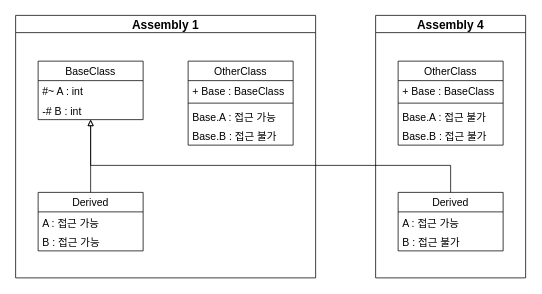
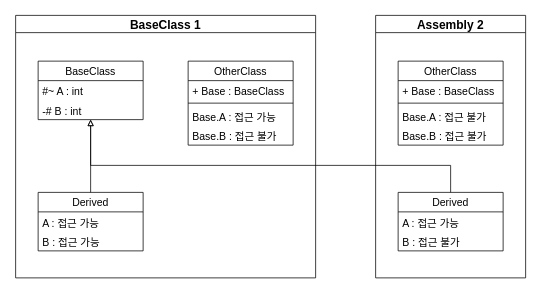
(165, 24) -> (165, 24)
(450, 24) -> (450, 24)
